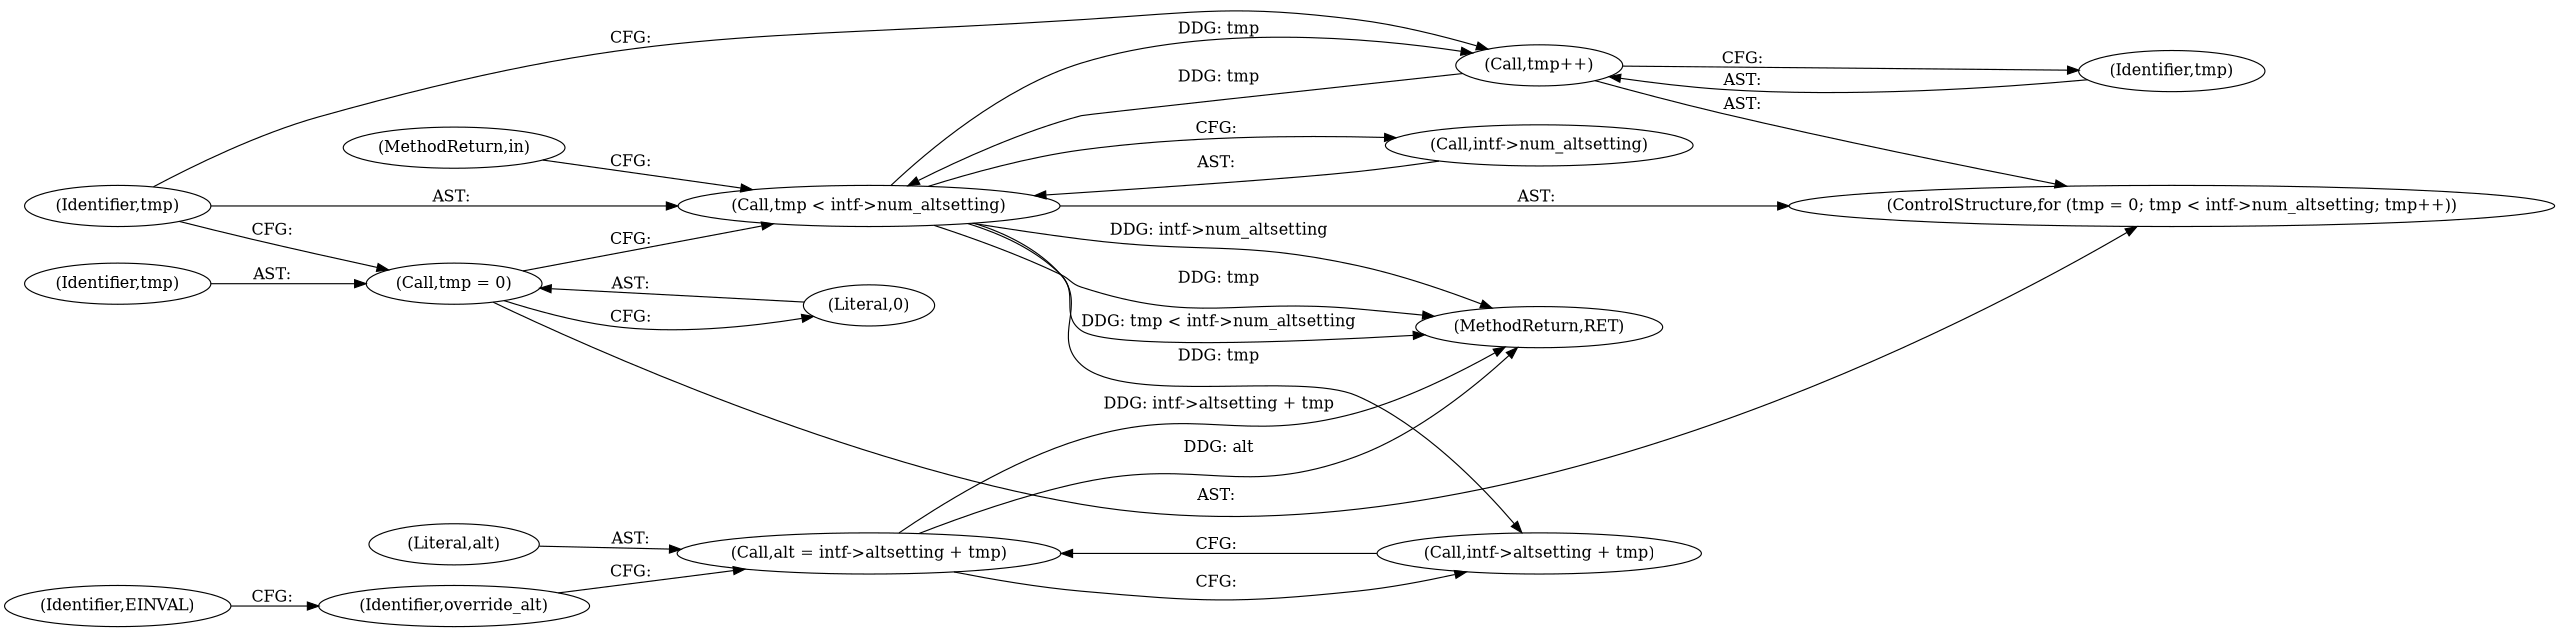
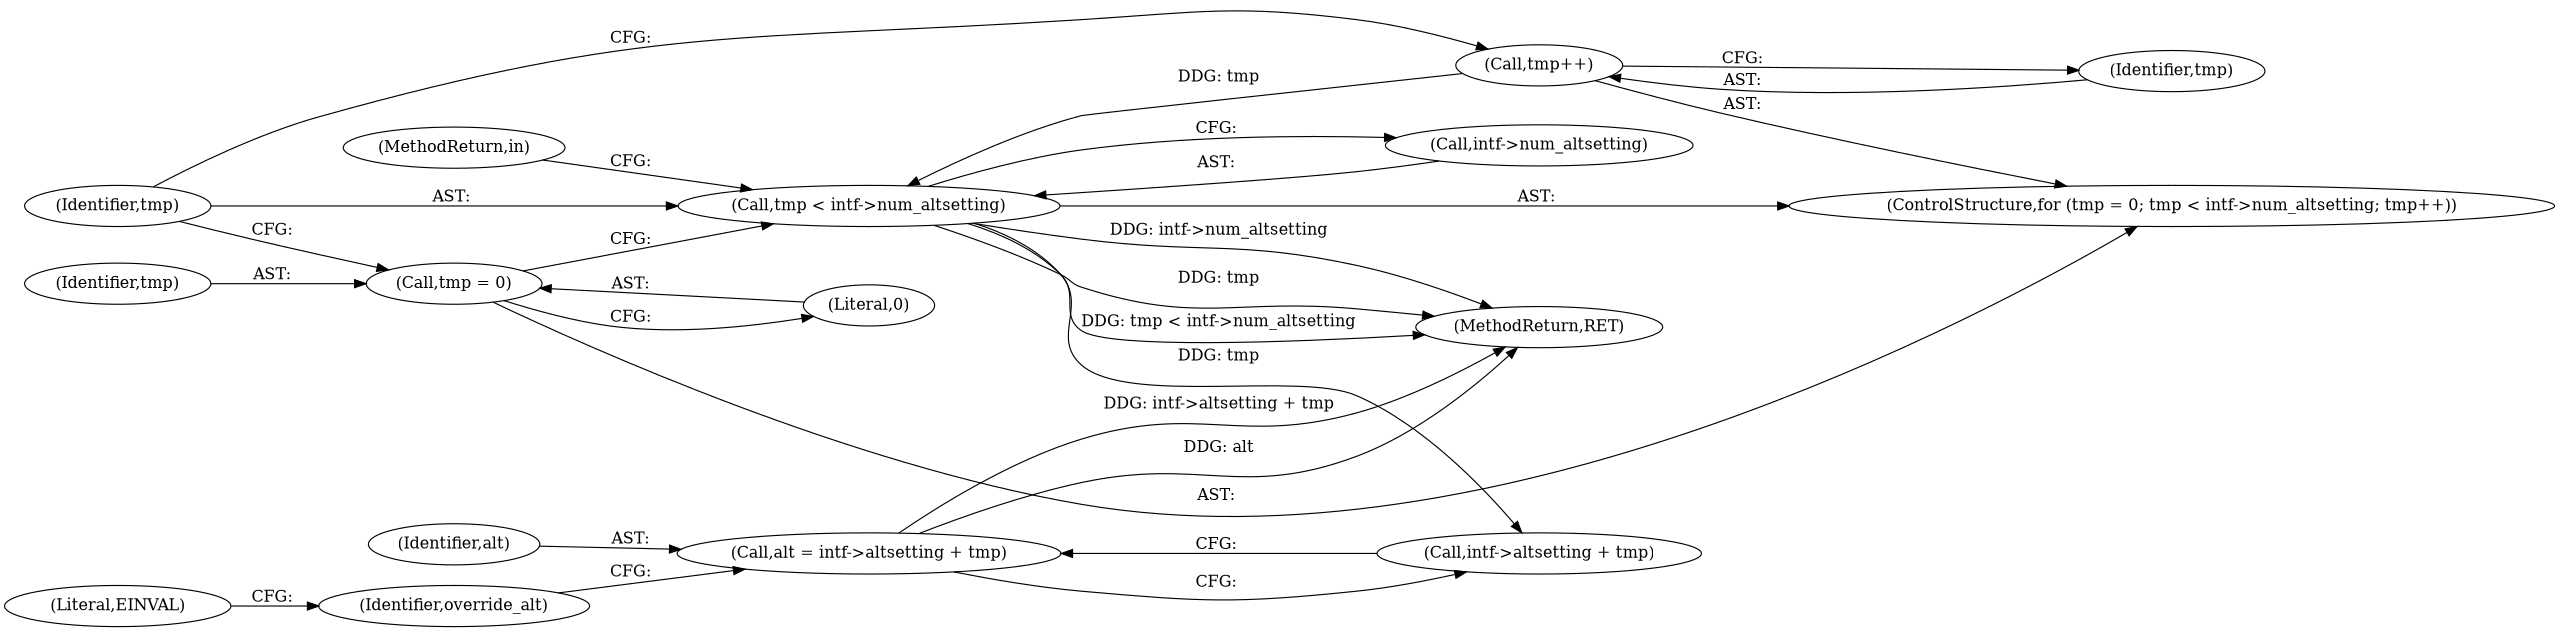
(1157, 47) -> none
(454, 544) -> (454, 544)
(118, 606) -> (118, 606)
